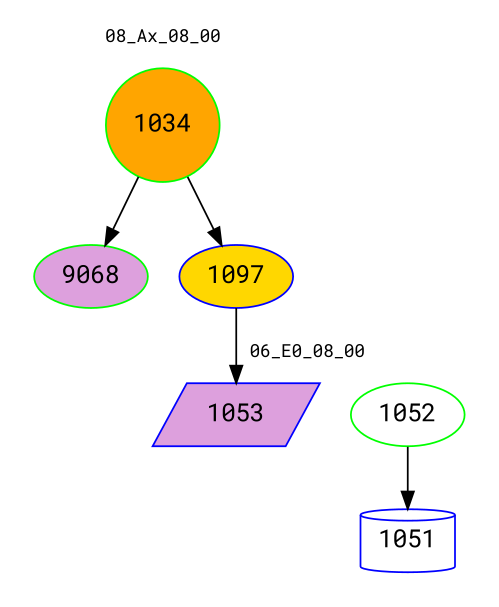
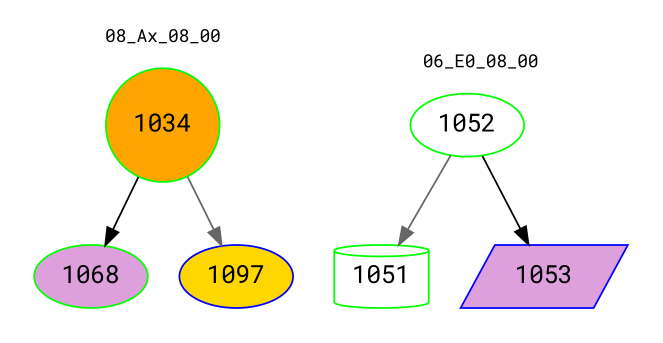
(201, 203) -> (201, 203)
(91, 276) -> (91, 276)
(236, 347) -> (501, 193)
(408, 469) -> (429, 192)
(408, 541) -> (382, 276)
